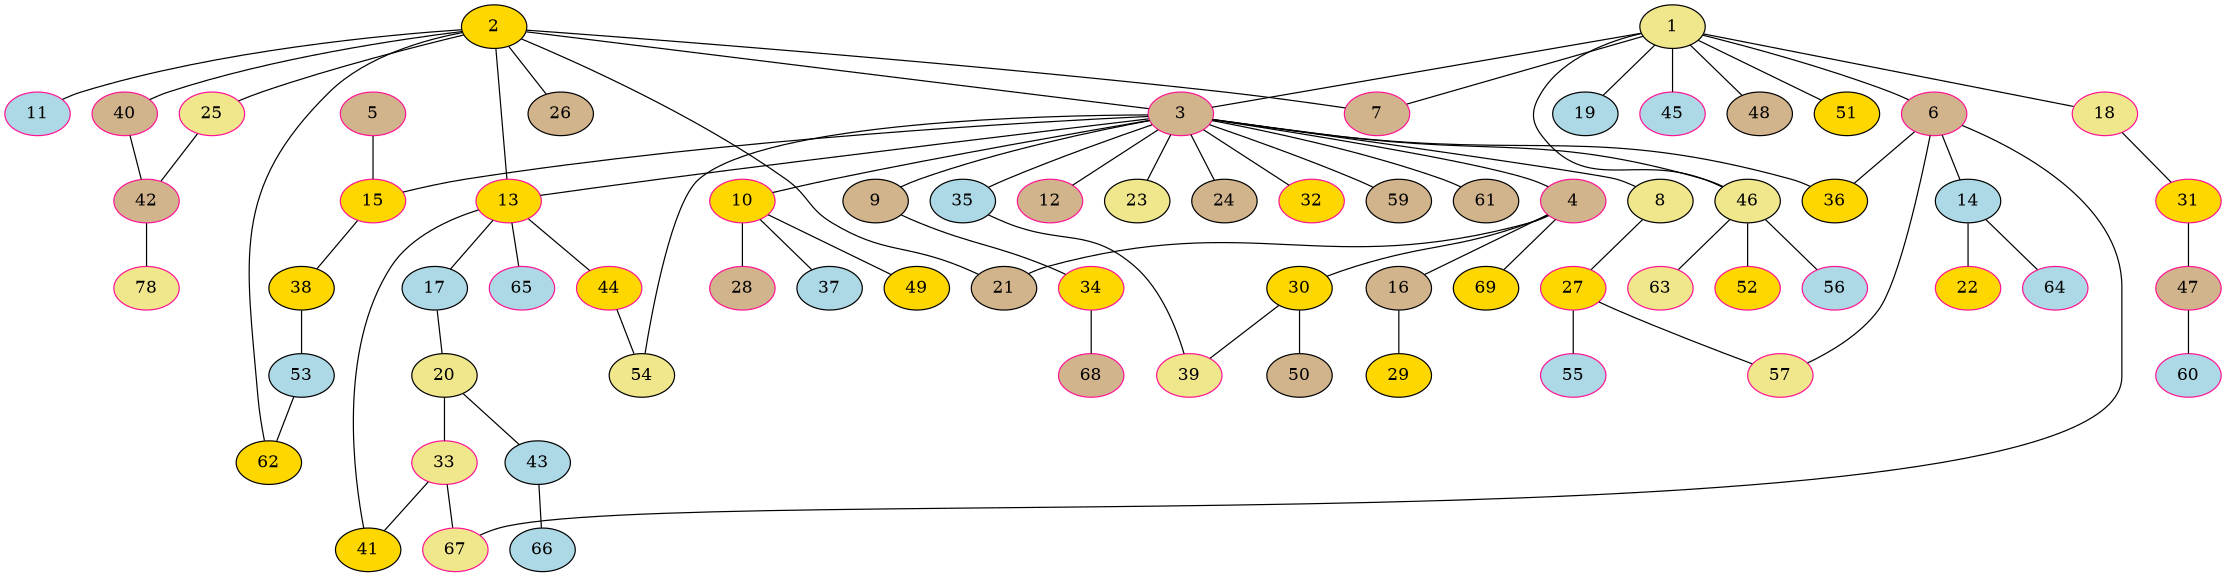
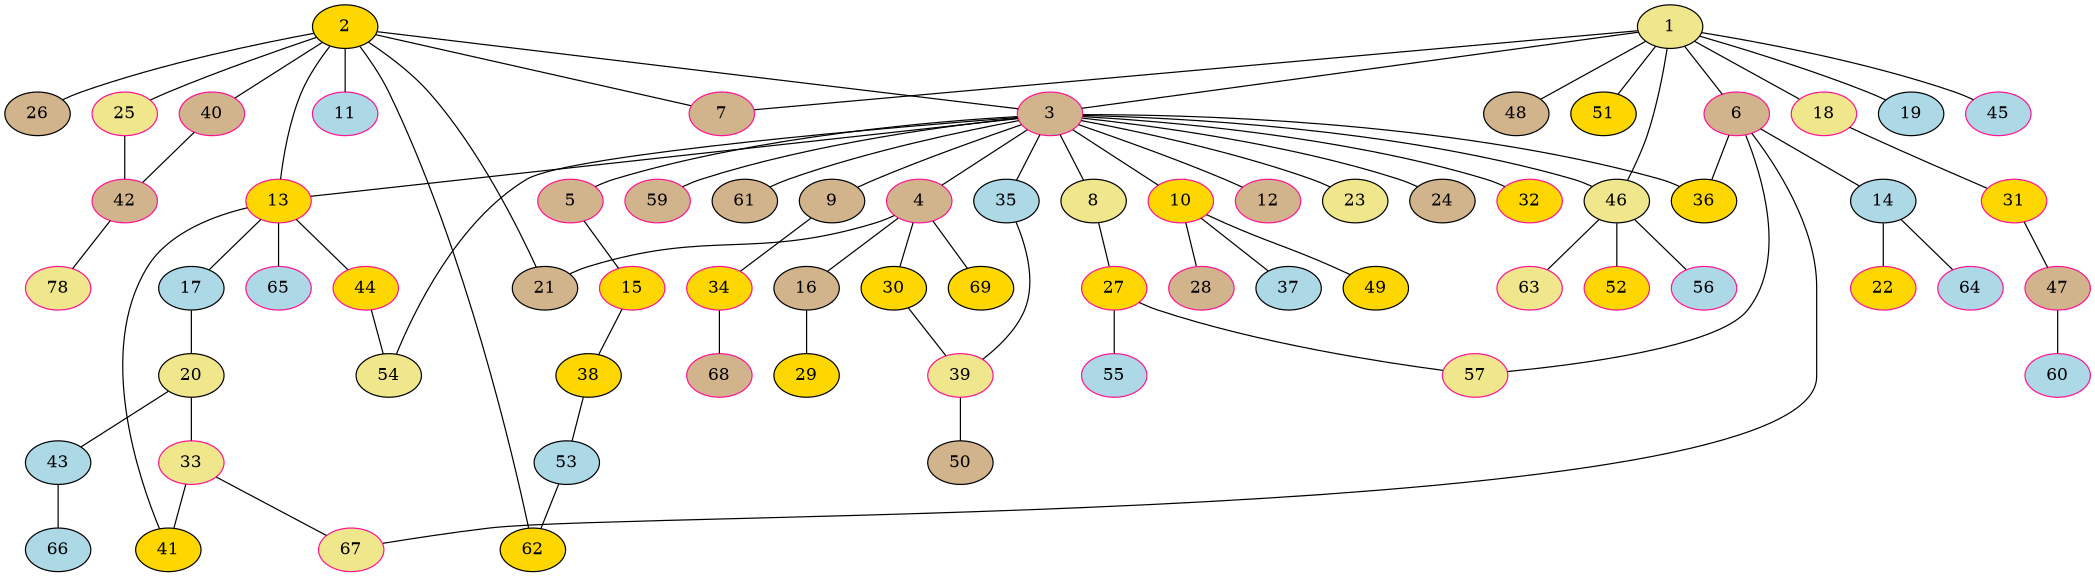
(756, 144) -> (804, 139)
(1399, 201) -> (658, 201)
(1300, 332) -> (960, 419)
